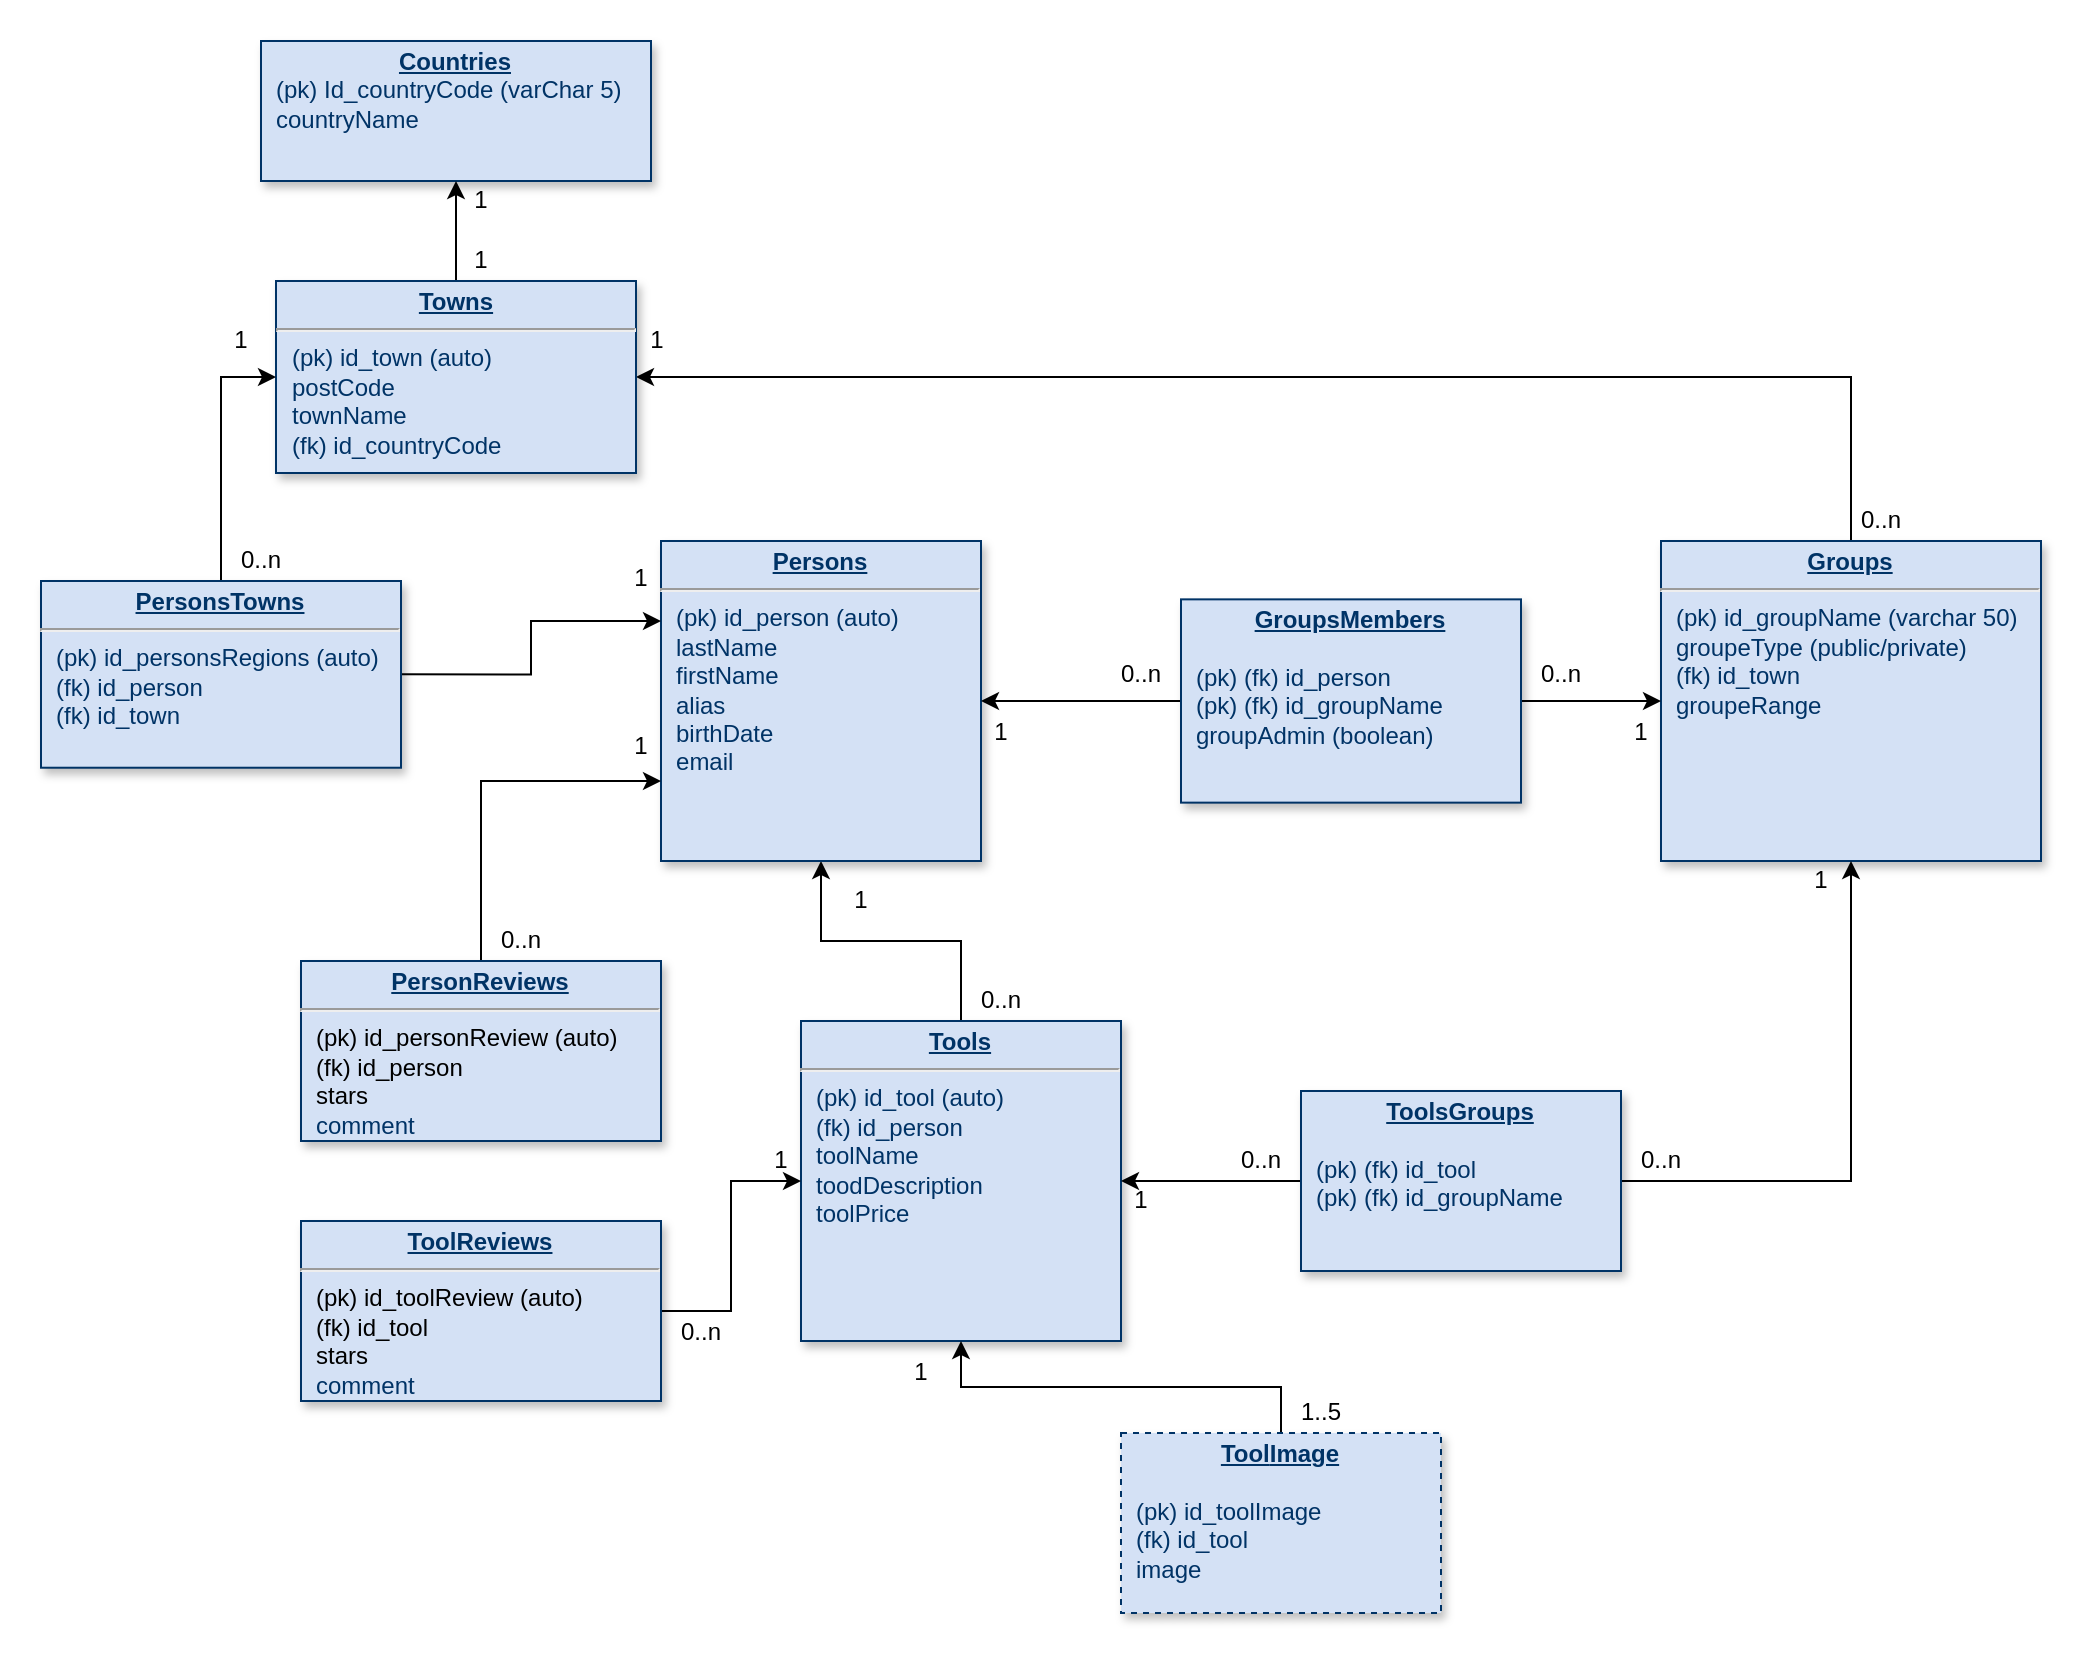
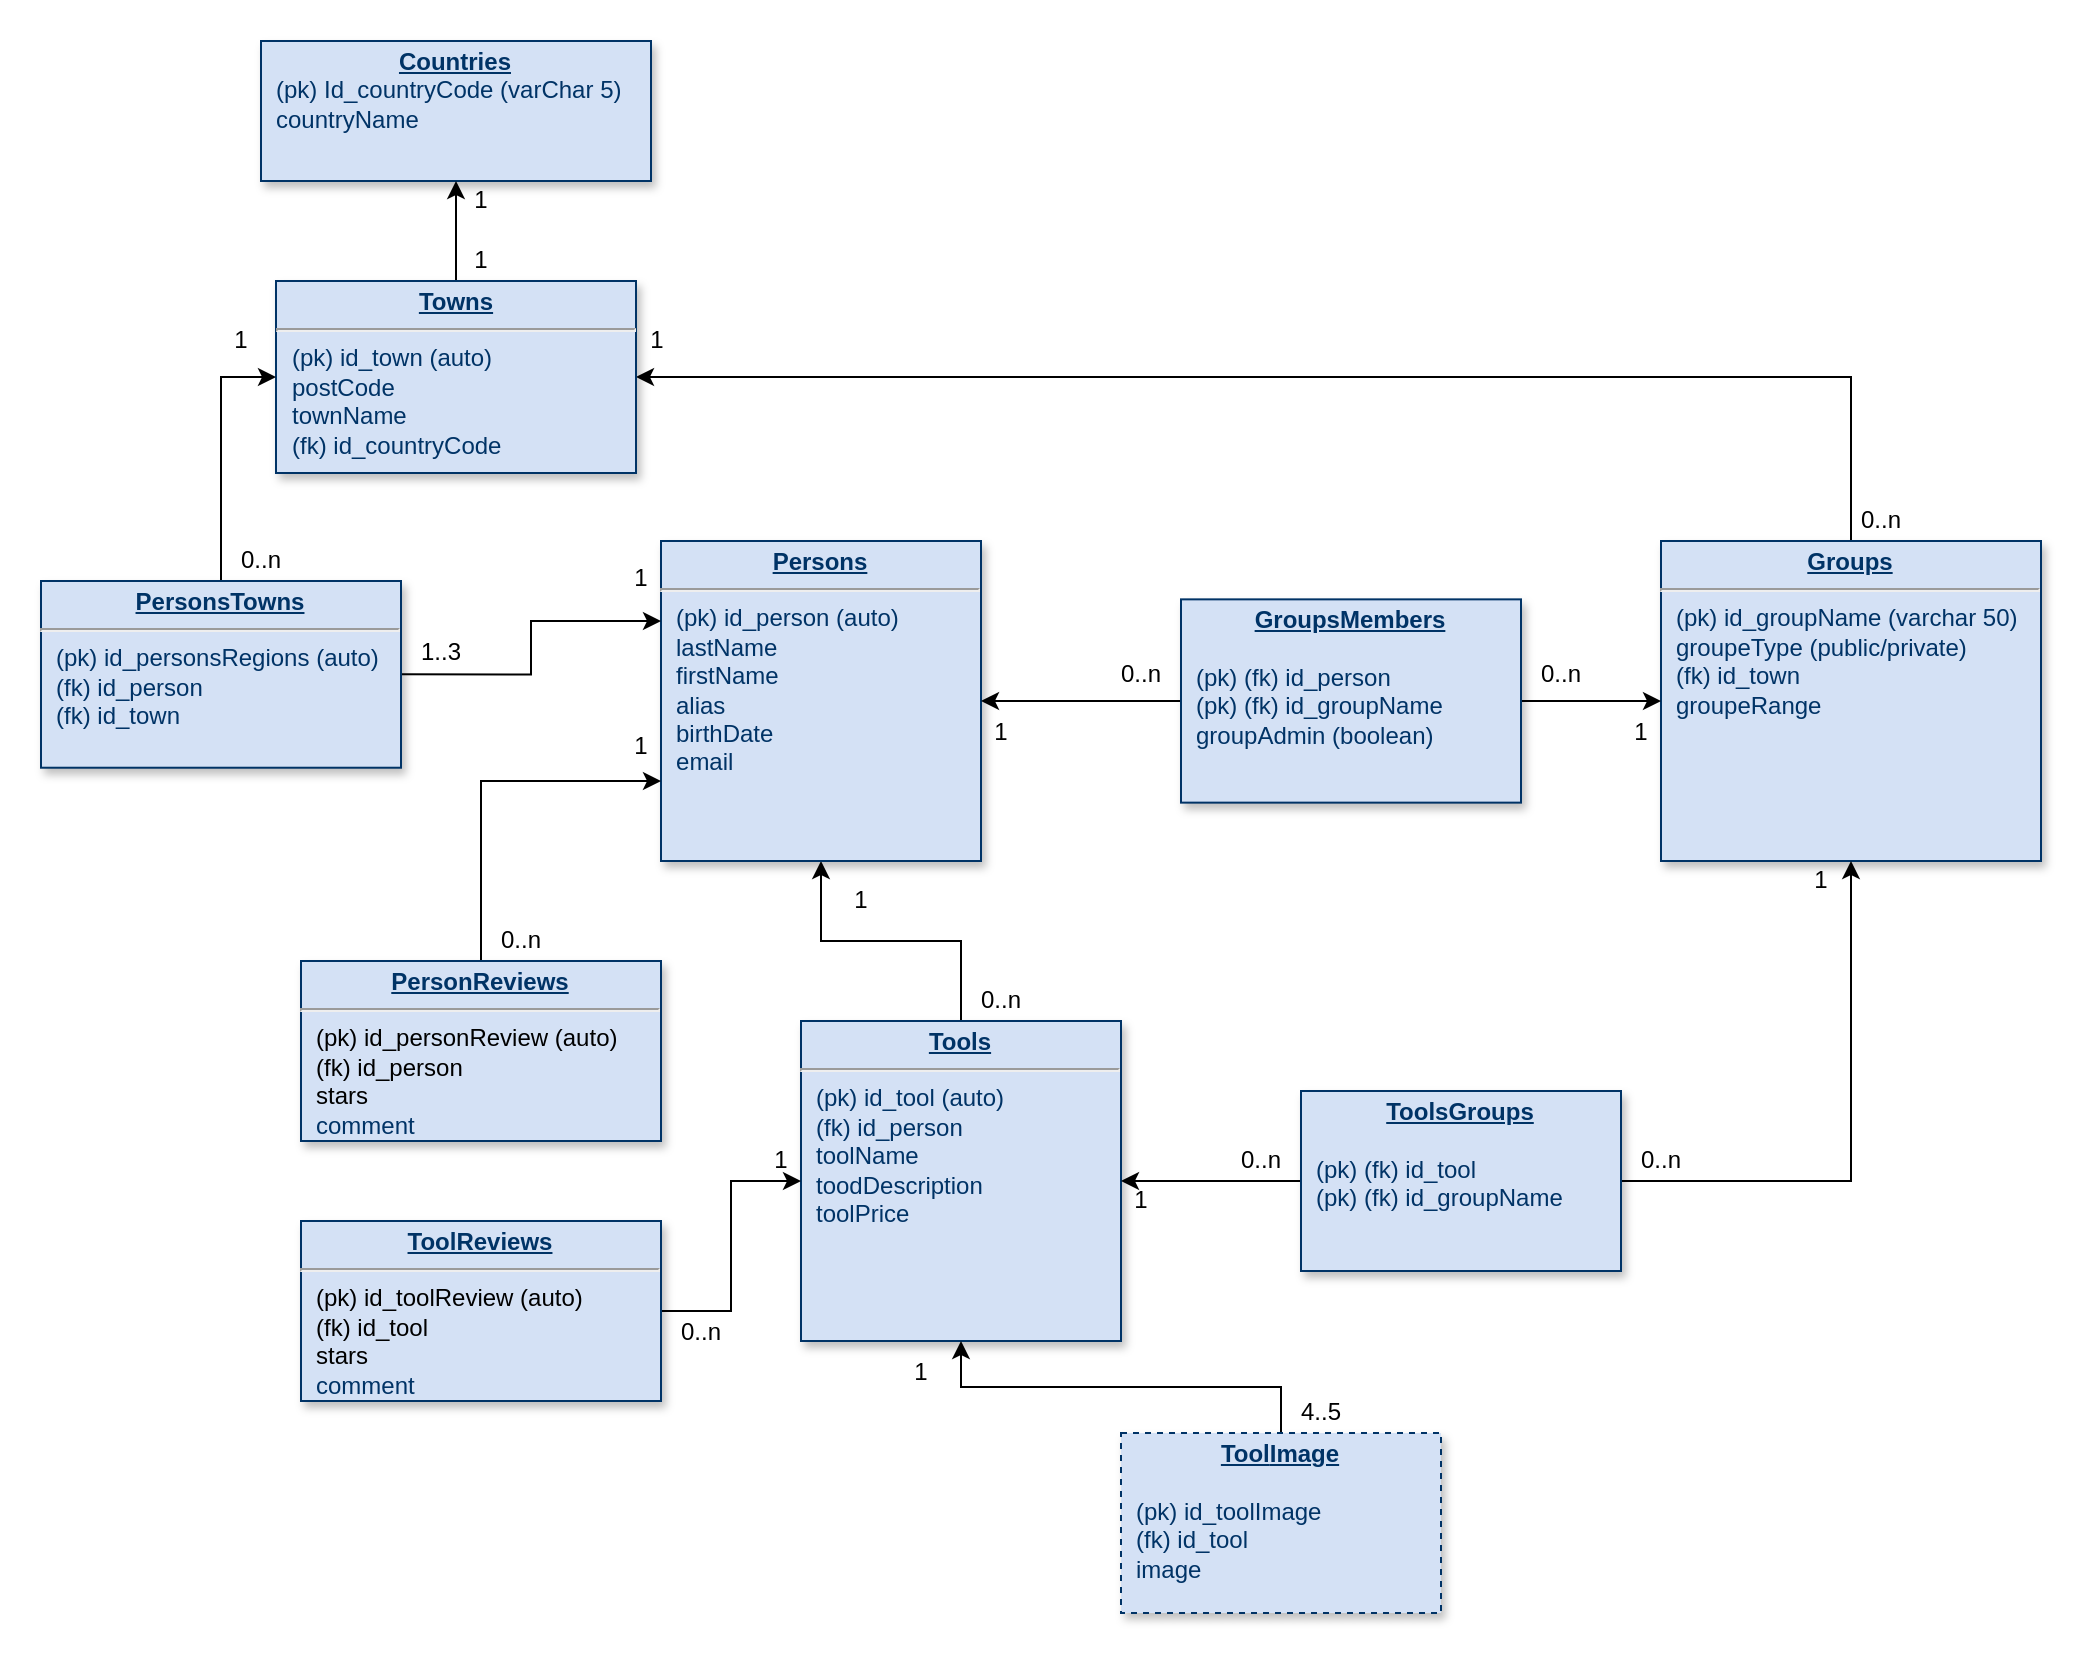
none -> (441, 653)
(1322, 1413) -> (1322, 1413)
